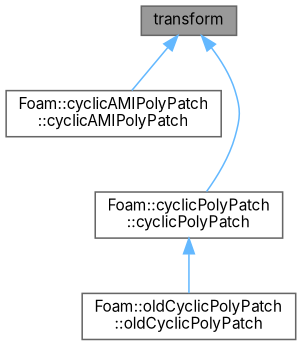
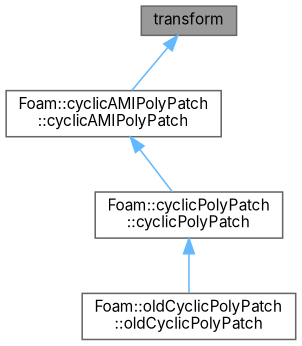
(239, 120) -> (156, 171)
